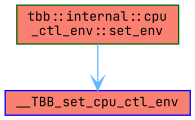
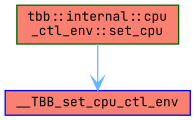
(98, 25) -> (98, 25)
